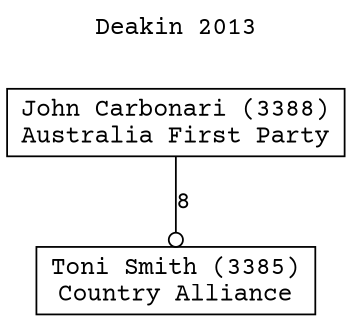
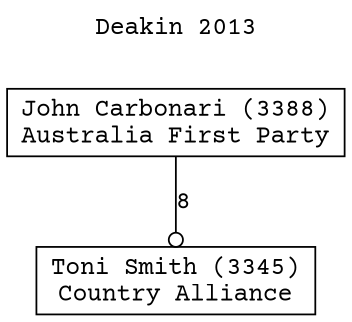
(176, 281) -> (176, 281)
